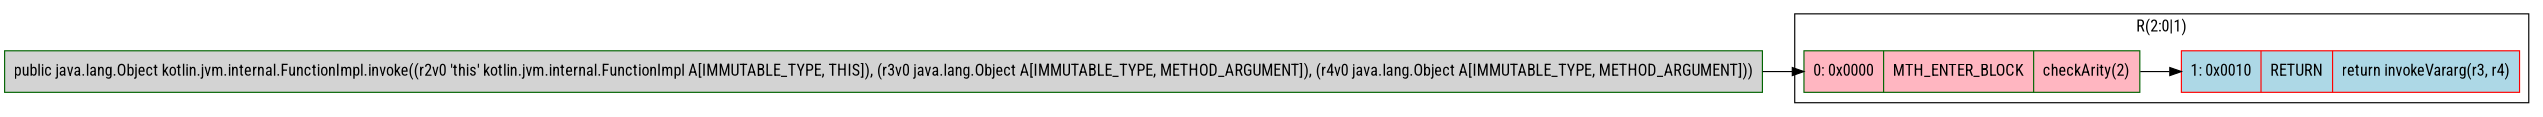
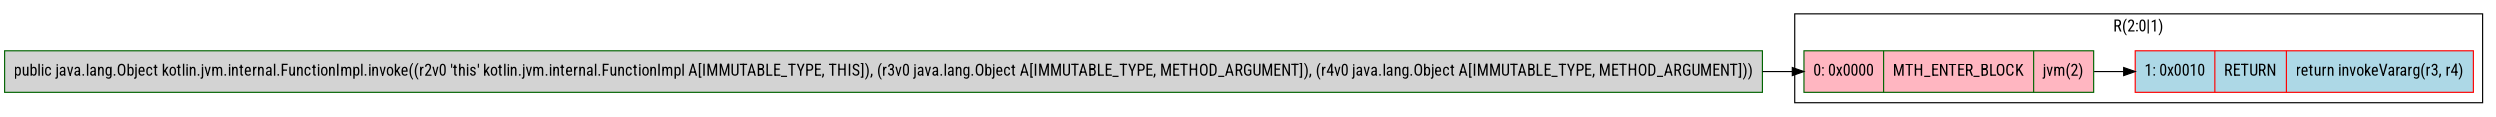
(2087, 71) -> (2064, 71)
